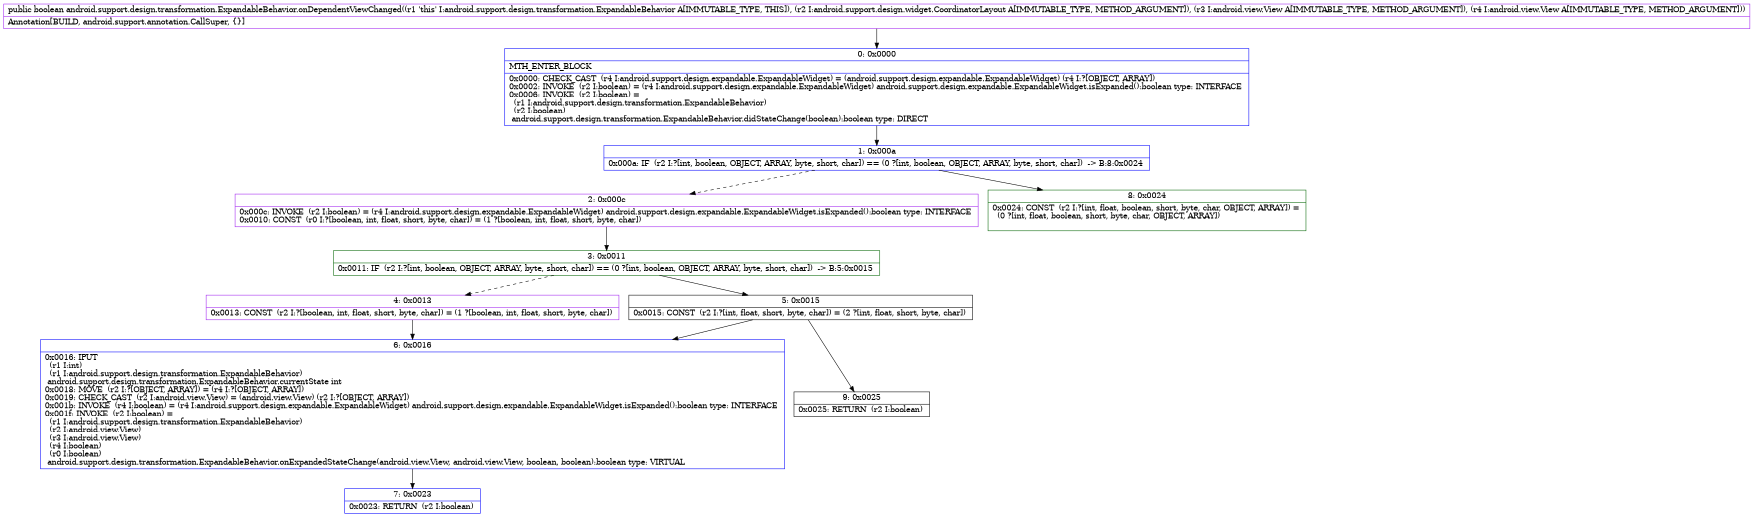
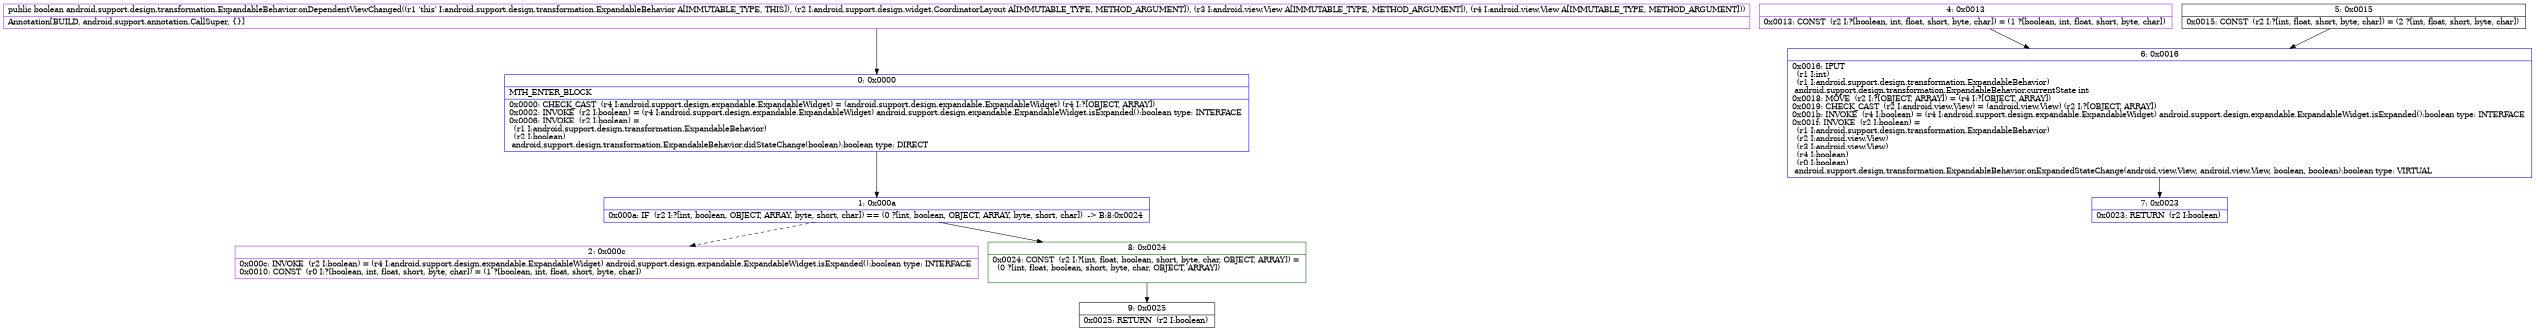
(607, 263) -> none
(830, 354) -> (1147, 290)
